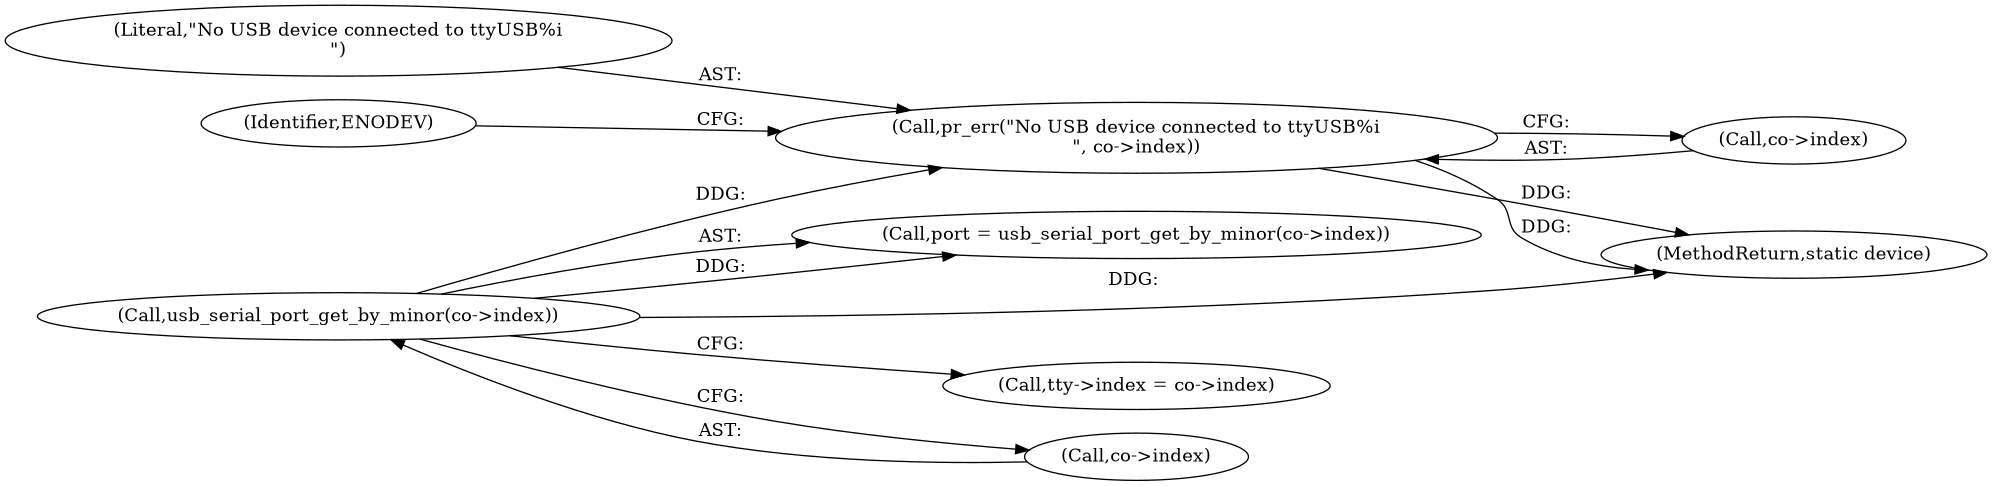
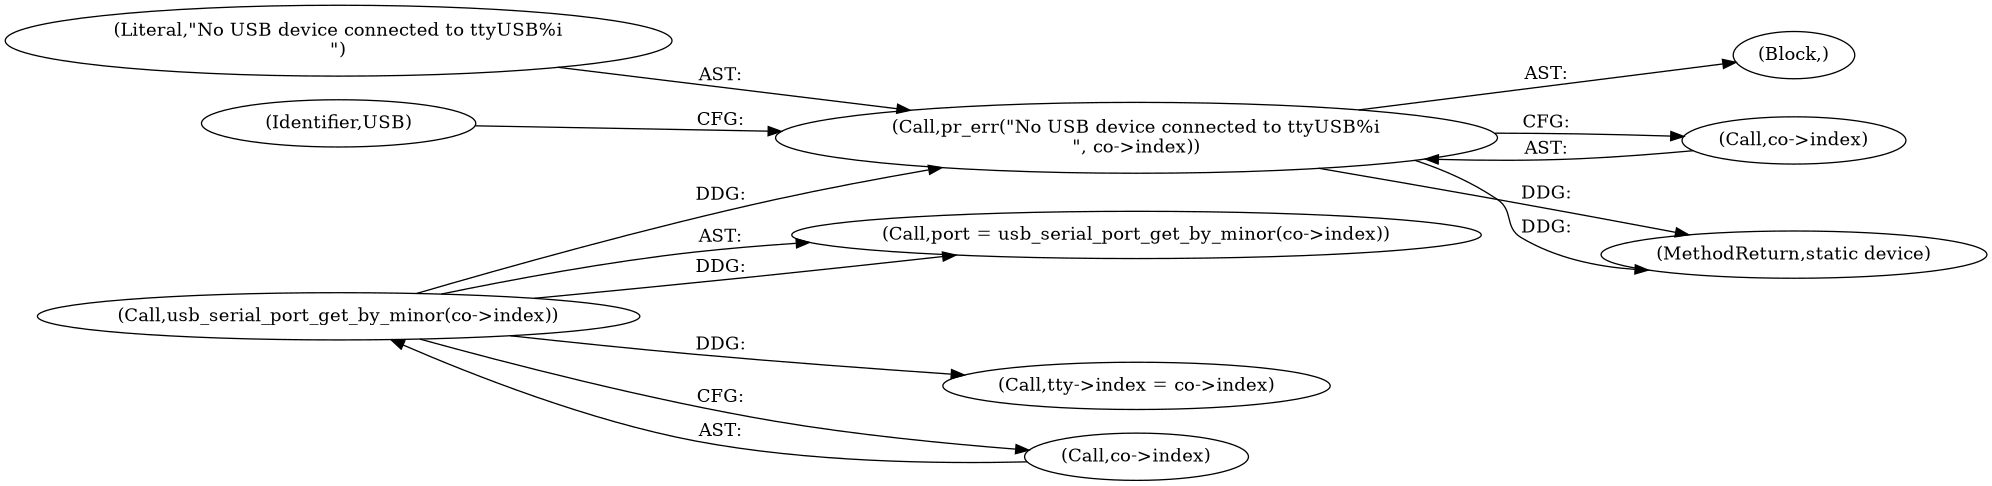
none -> (1794, 55)
(339, 123) -> (339, 123)
(1147, 308) -> none
(724, 345) -> (724, 345)
